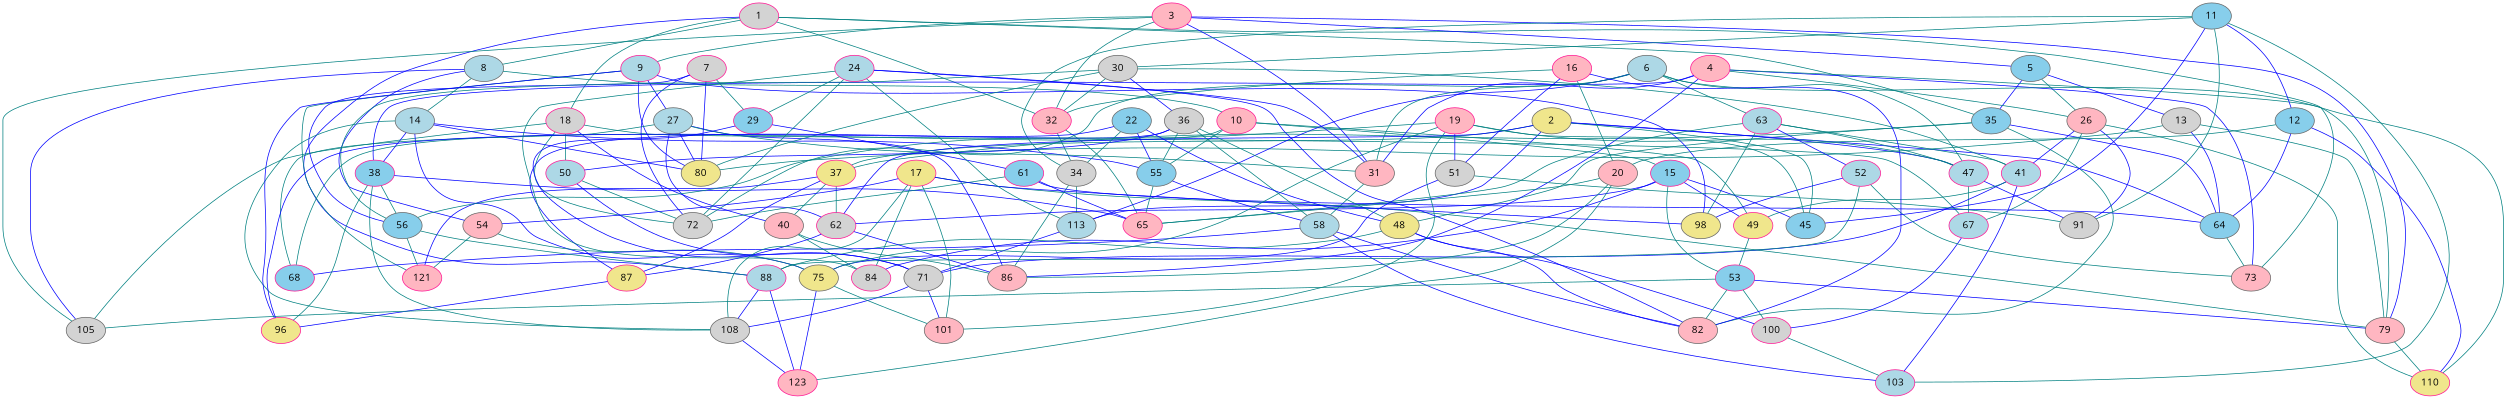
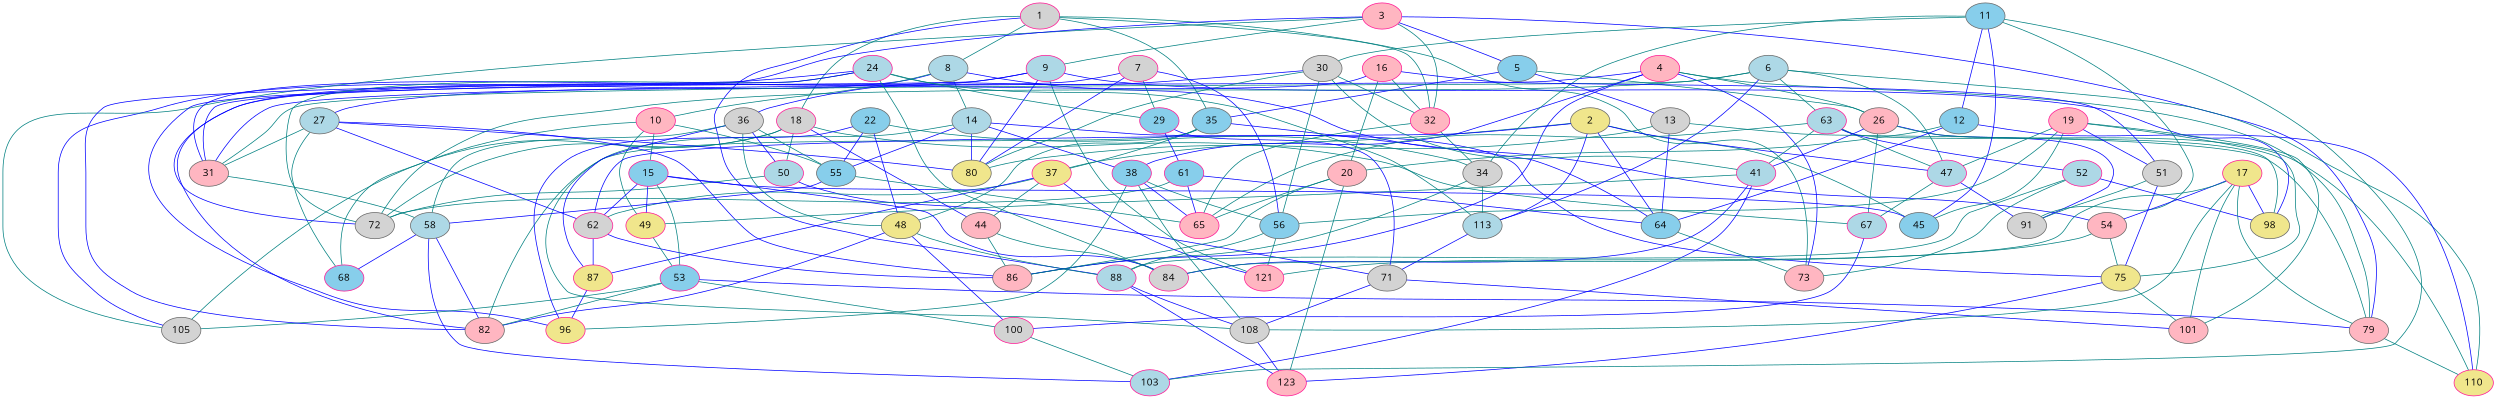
(784, 226) -> (981, 226)
(1479, 257) -> (1625, 253)
